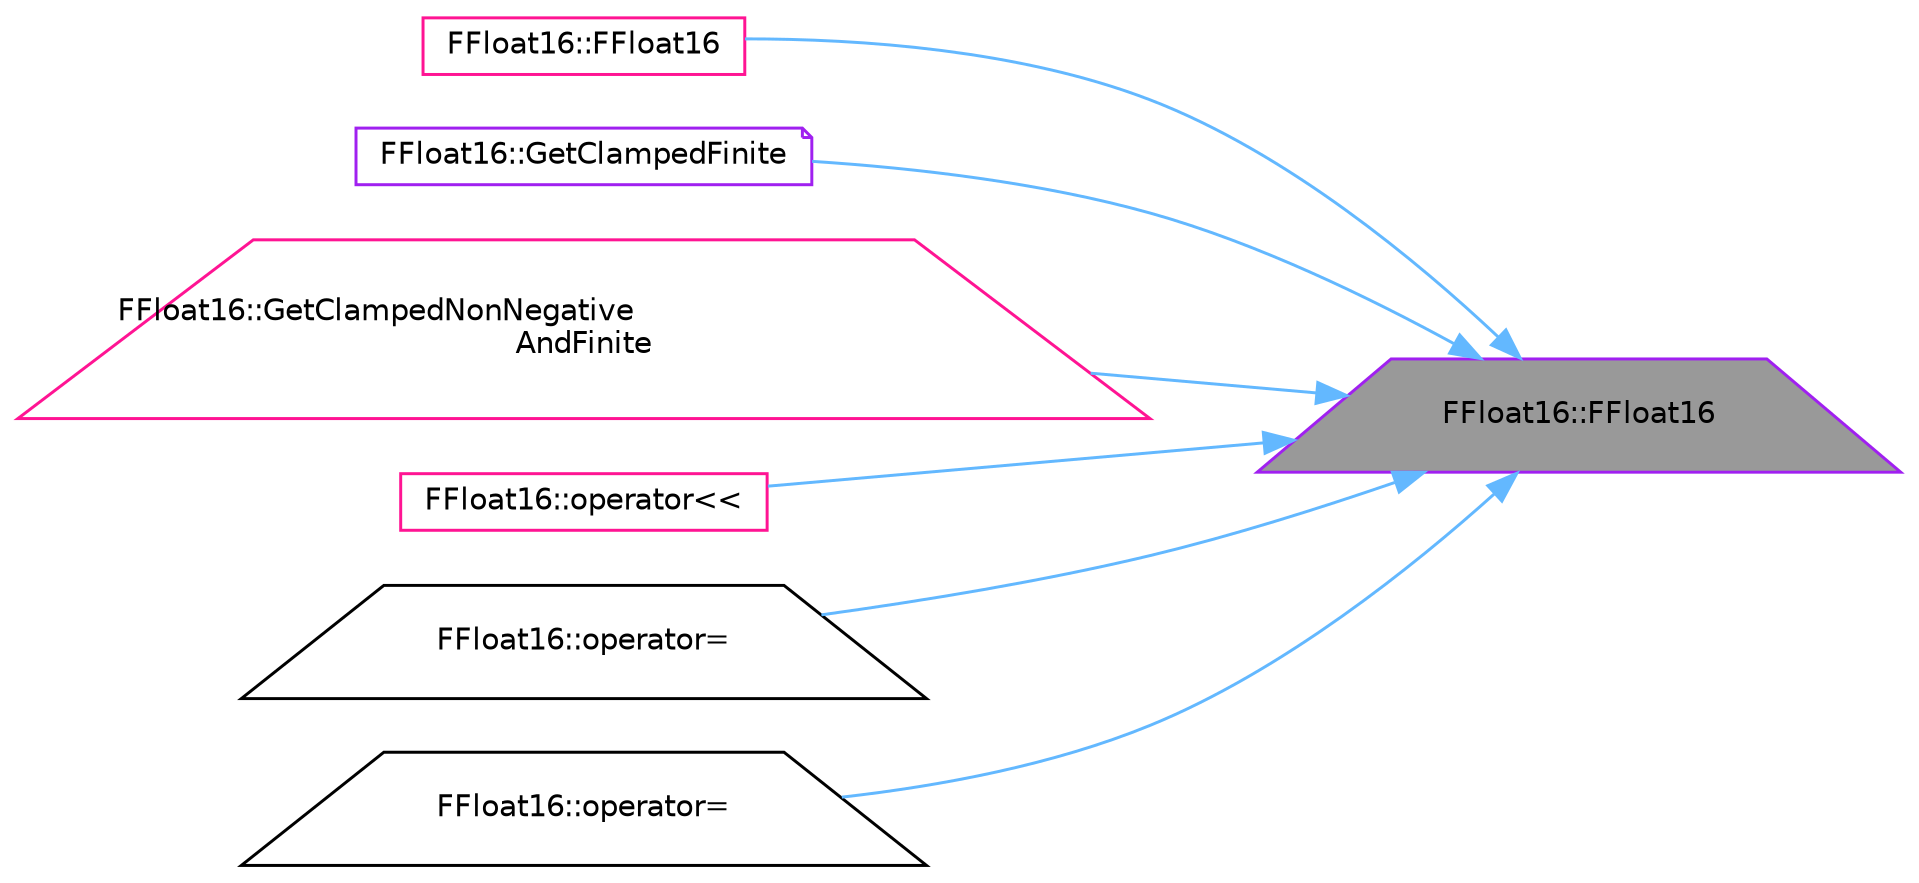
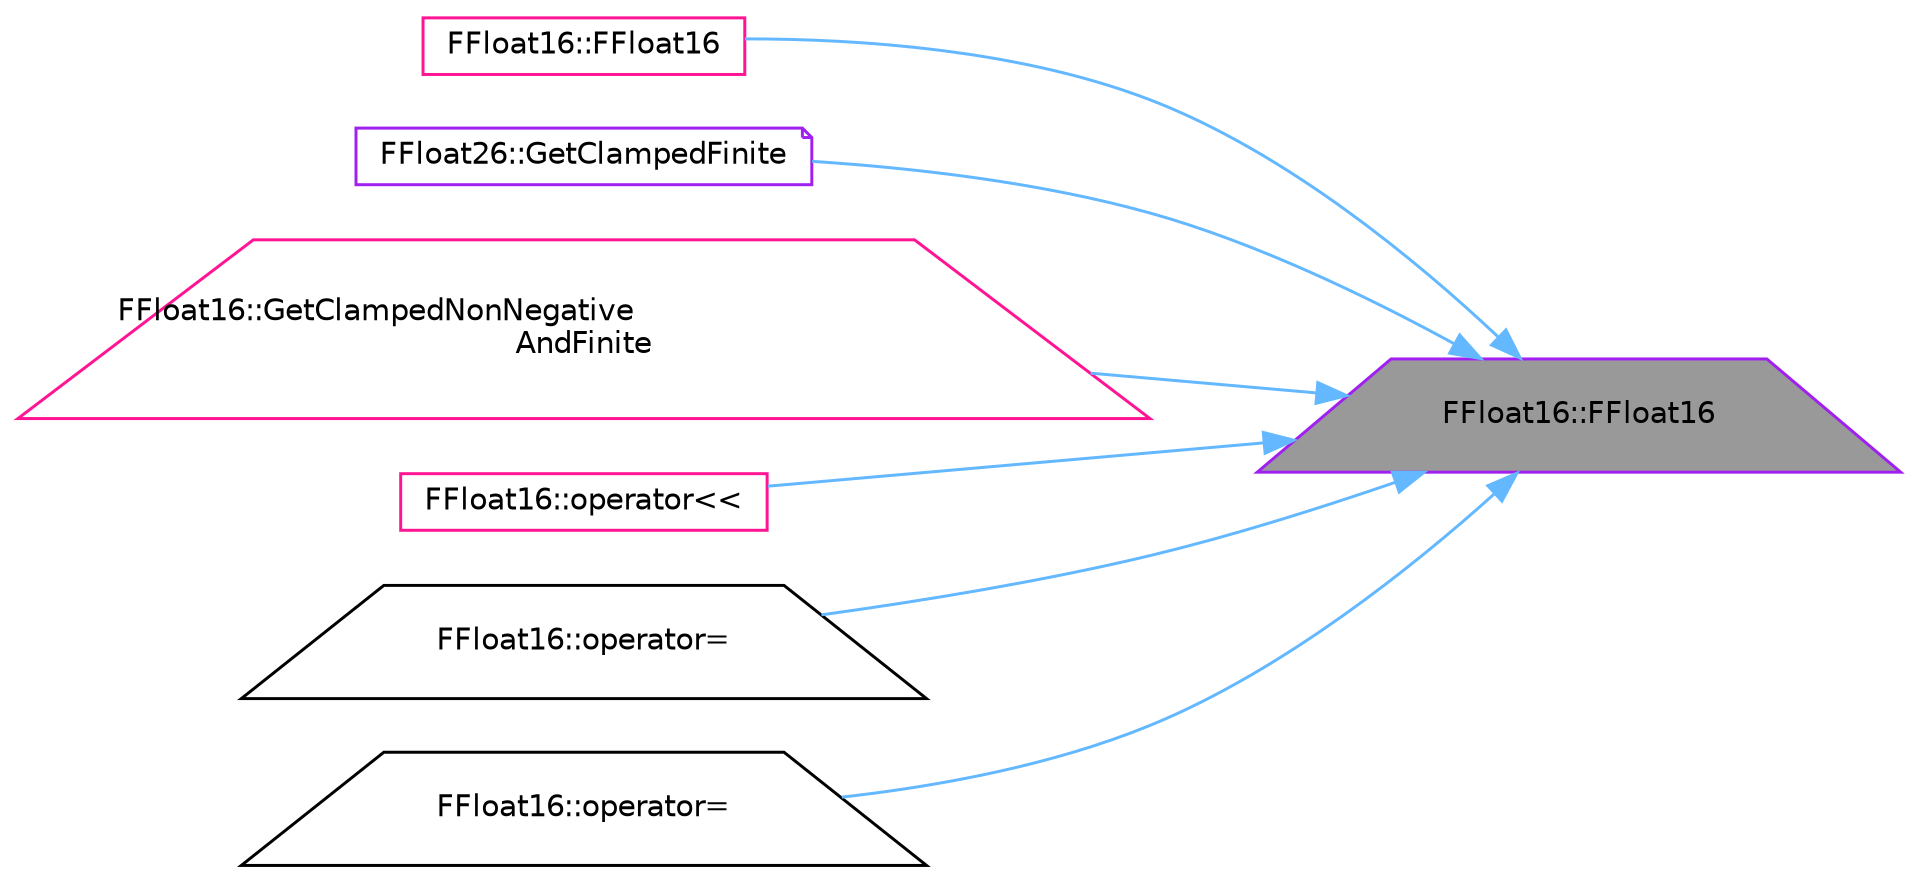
(584, 156) -> (584, 156)
